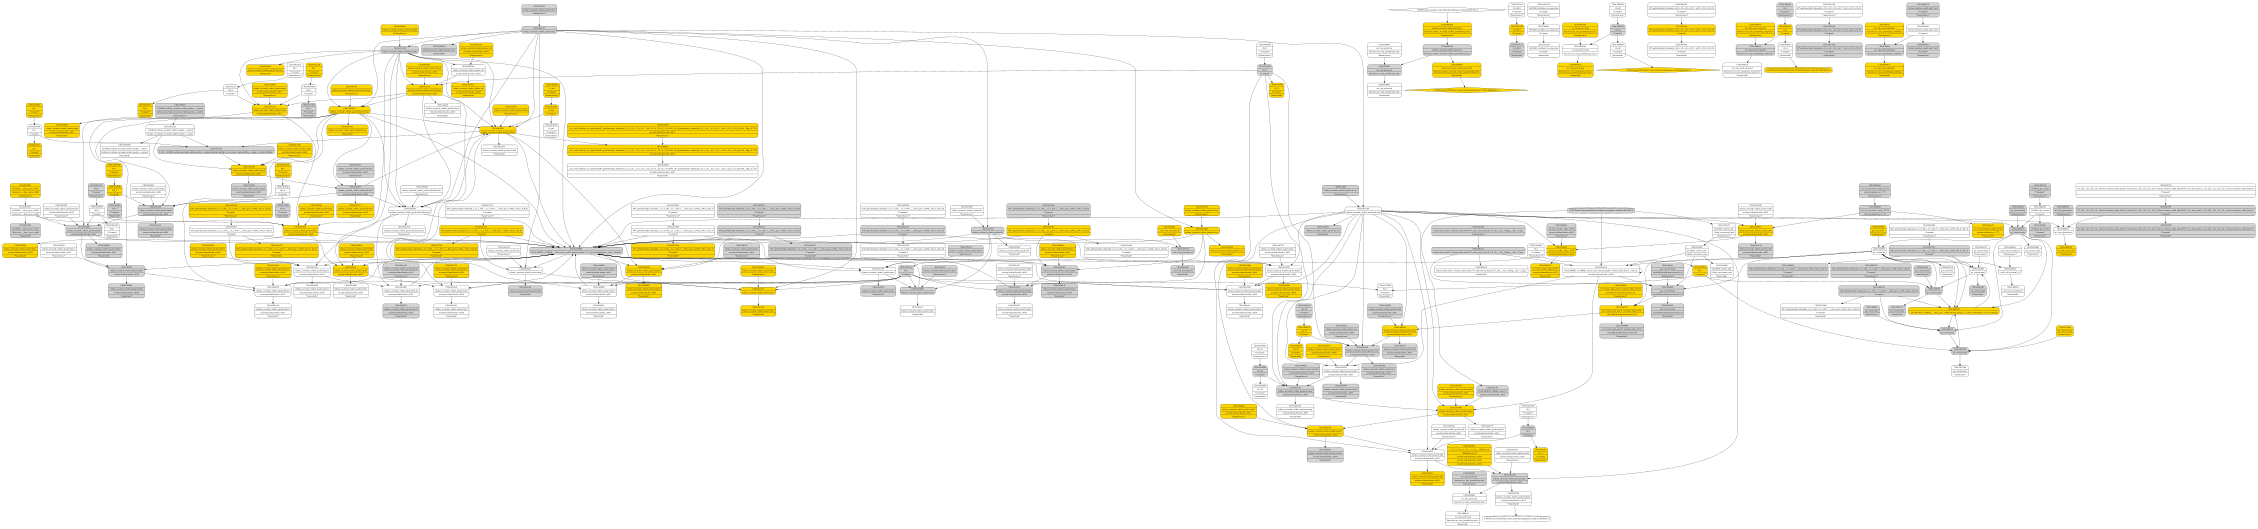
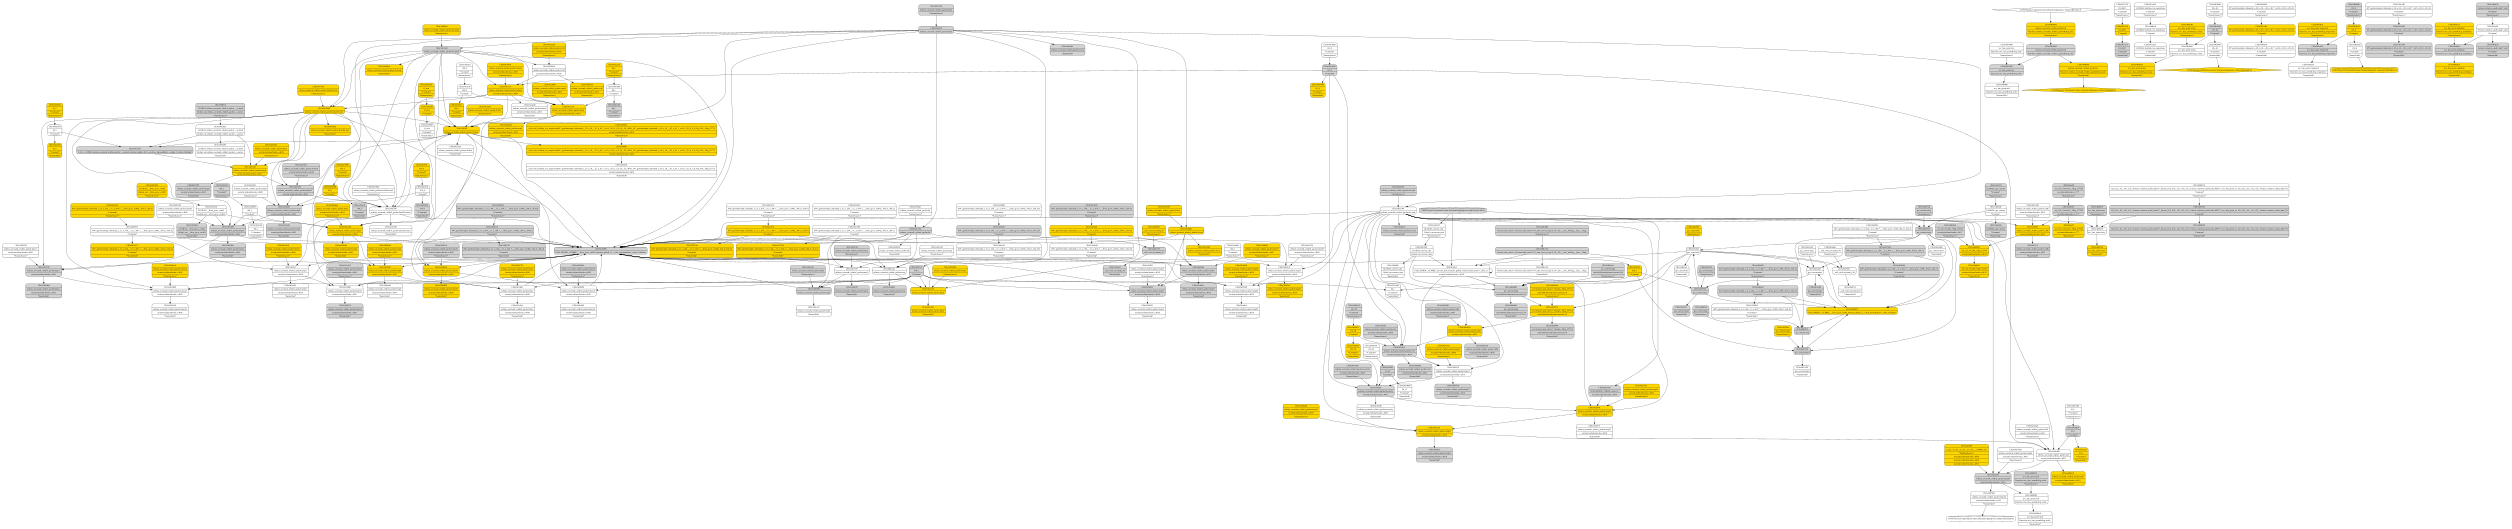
(355, 211) -> none
